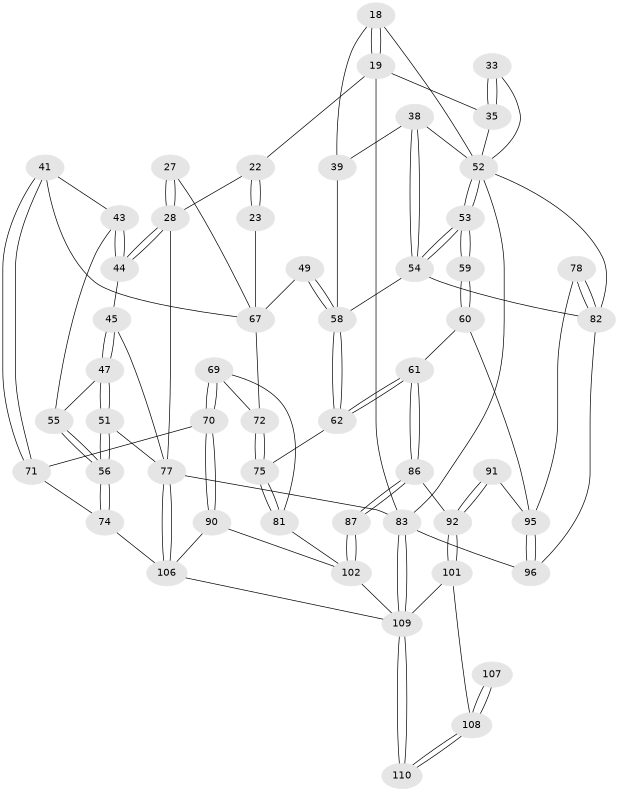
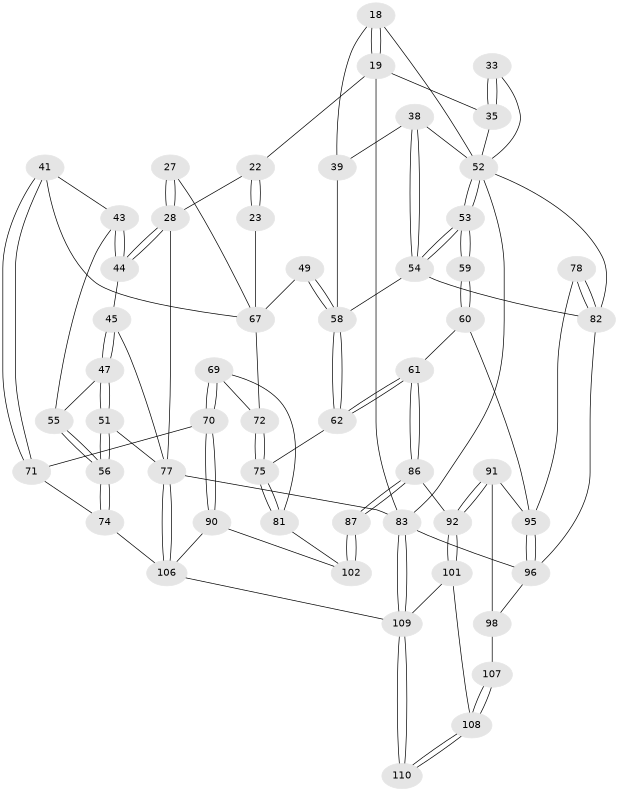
(377, 599) -> none
none -> (492, 624)
